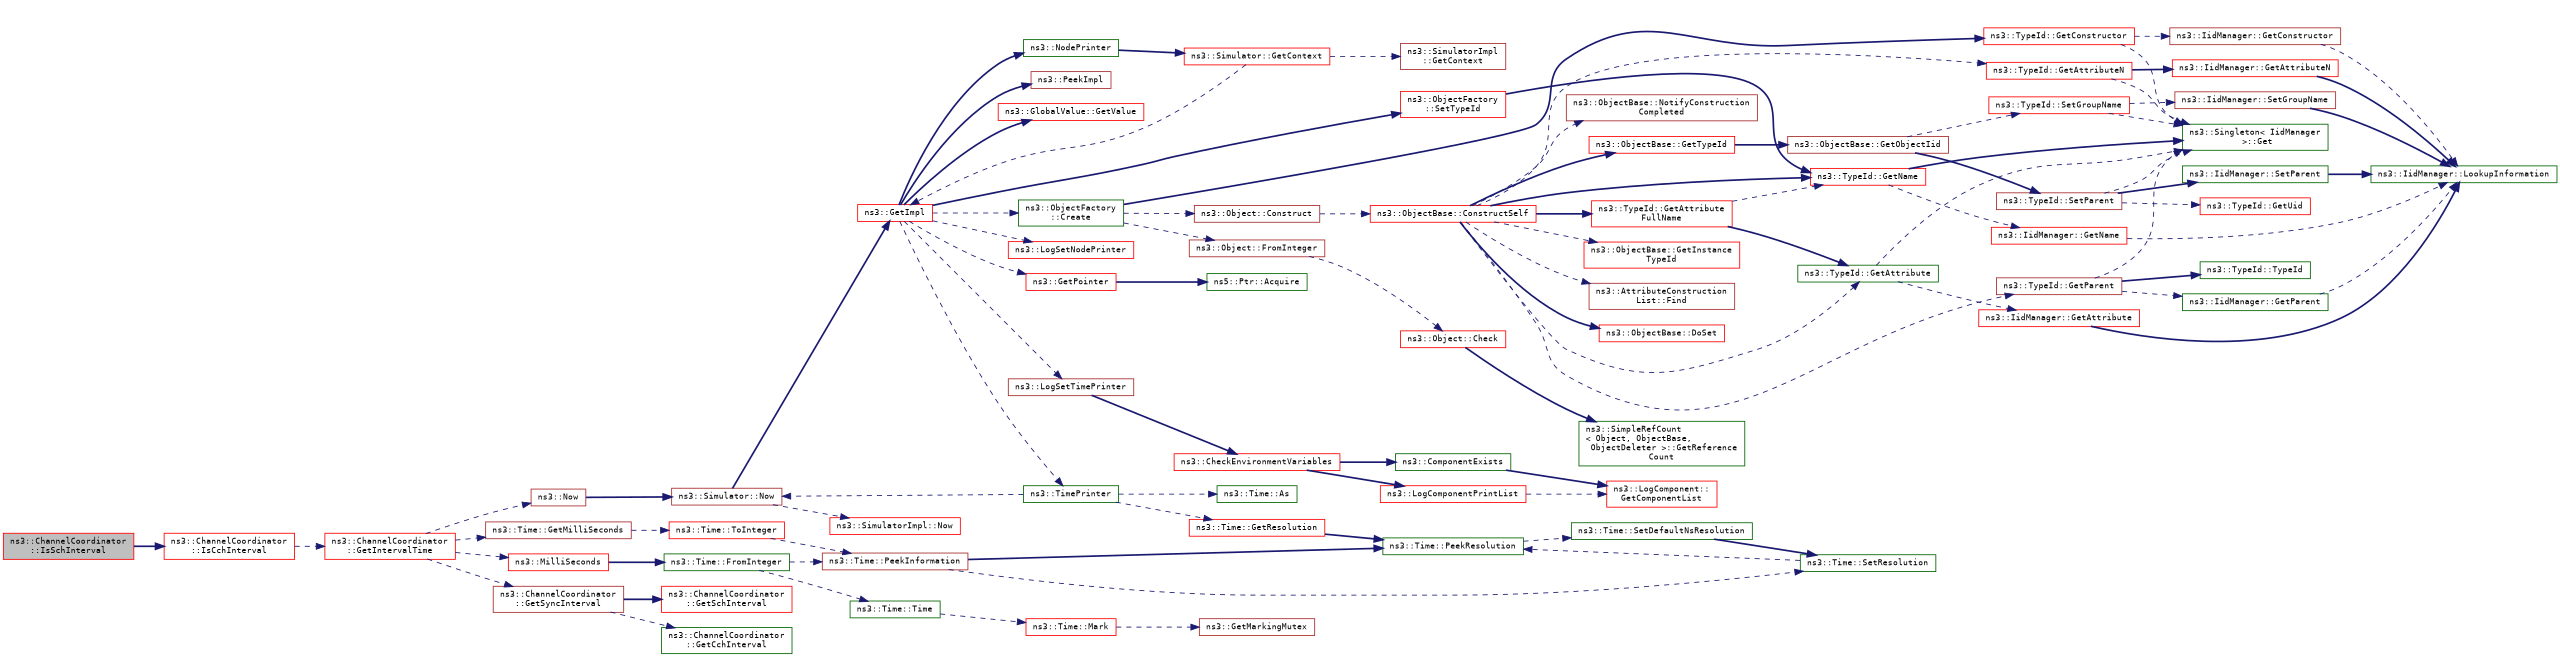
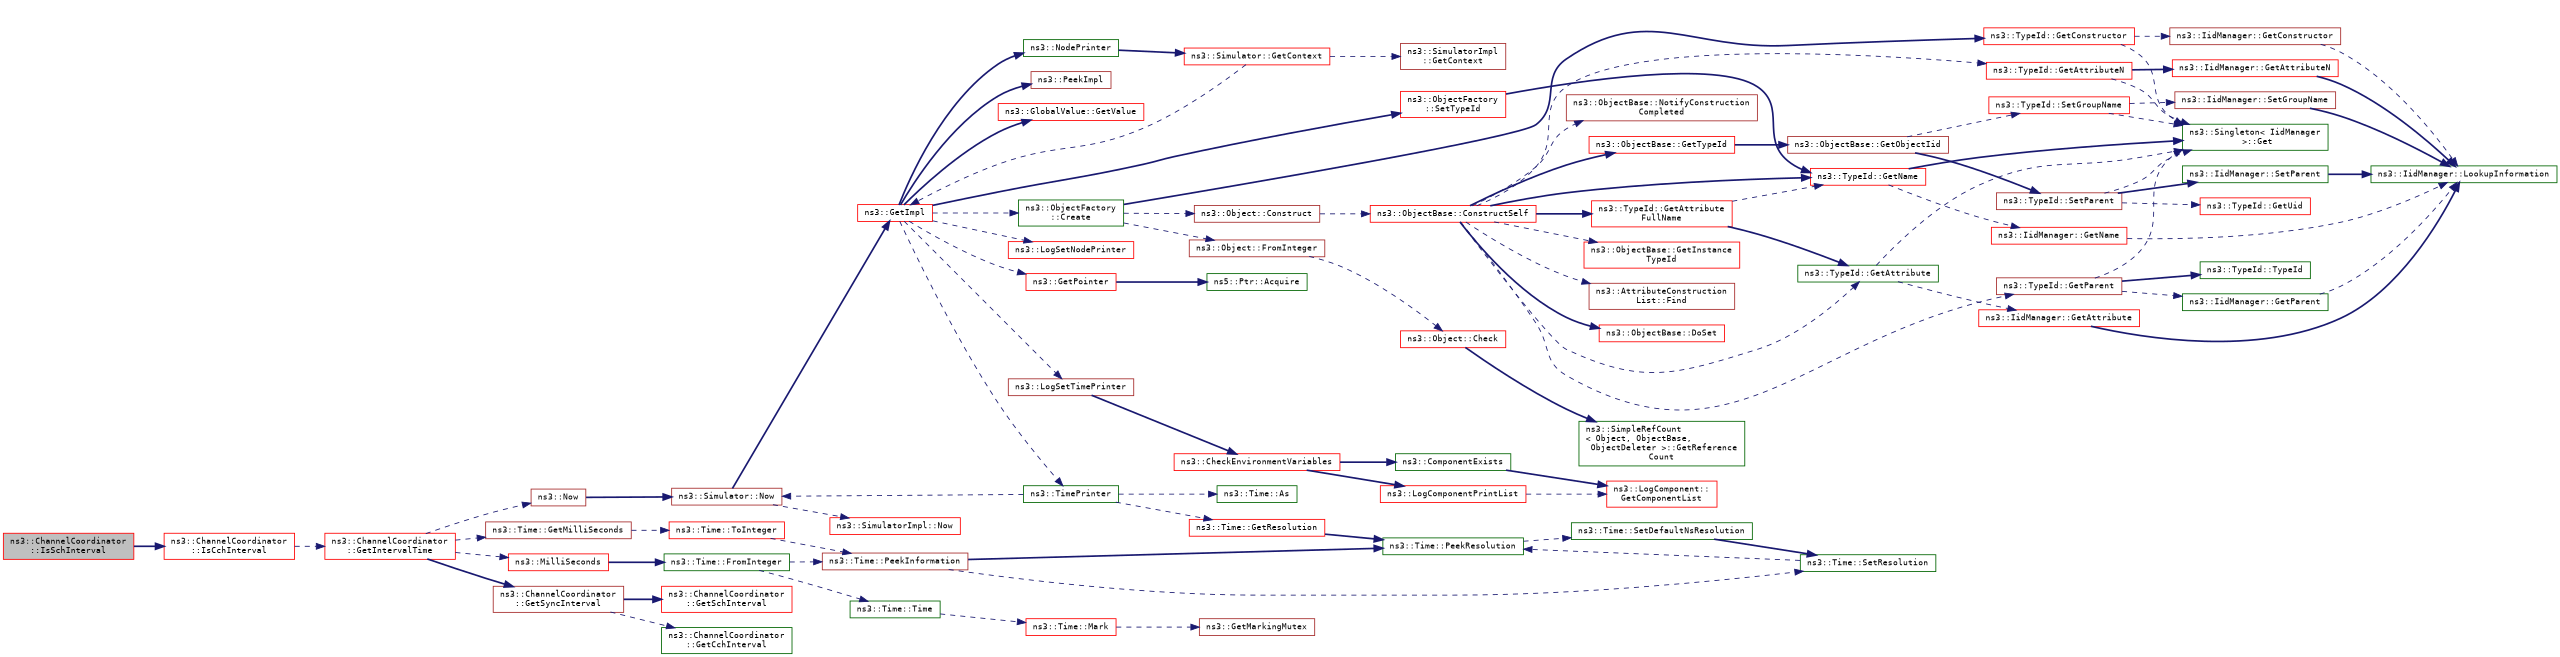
(466, 572) -> (466, 572)
